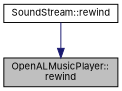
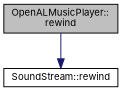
(61, 35) -> (61, 46)
